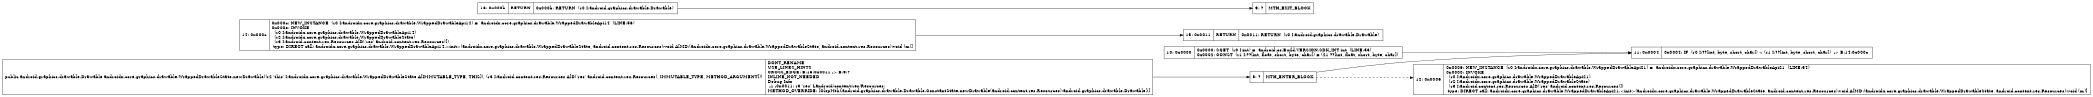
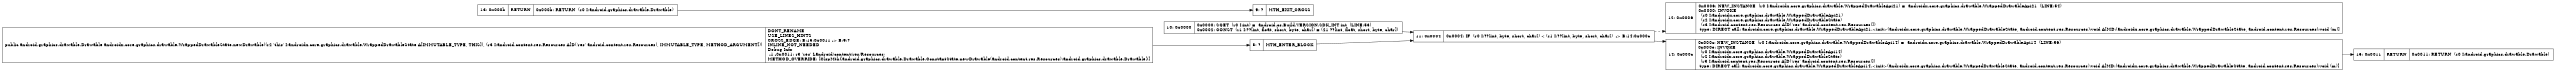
(1290, 8) -> (1290, 10)
none -> (1659, 41)
(1363, 77) -> (1658, 32)
